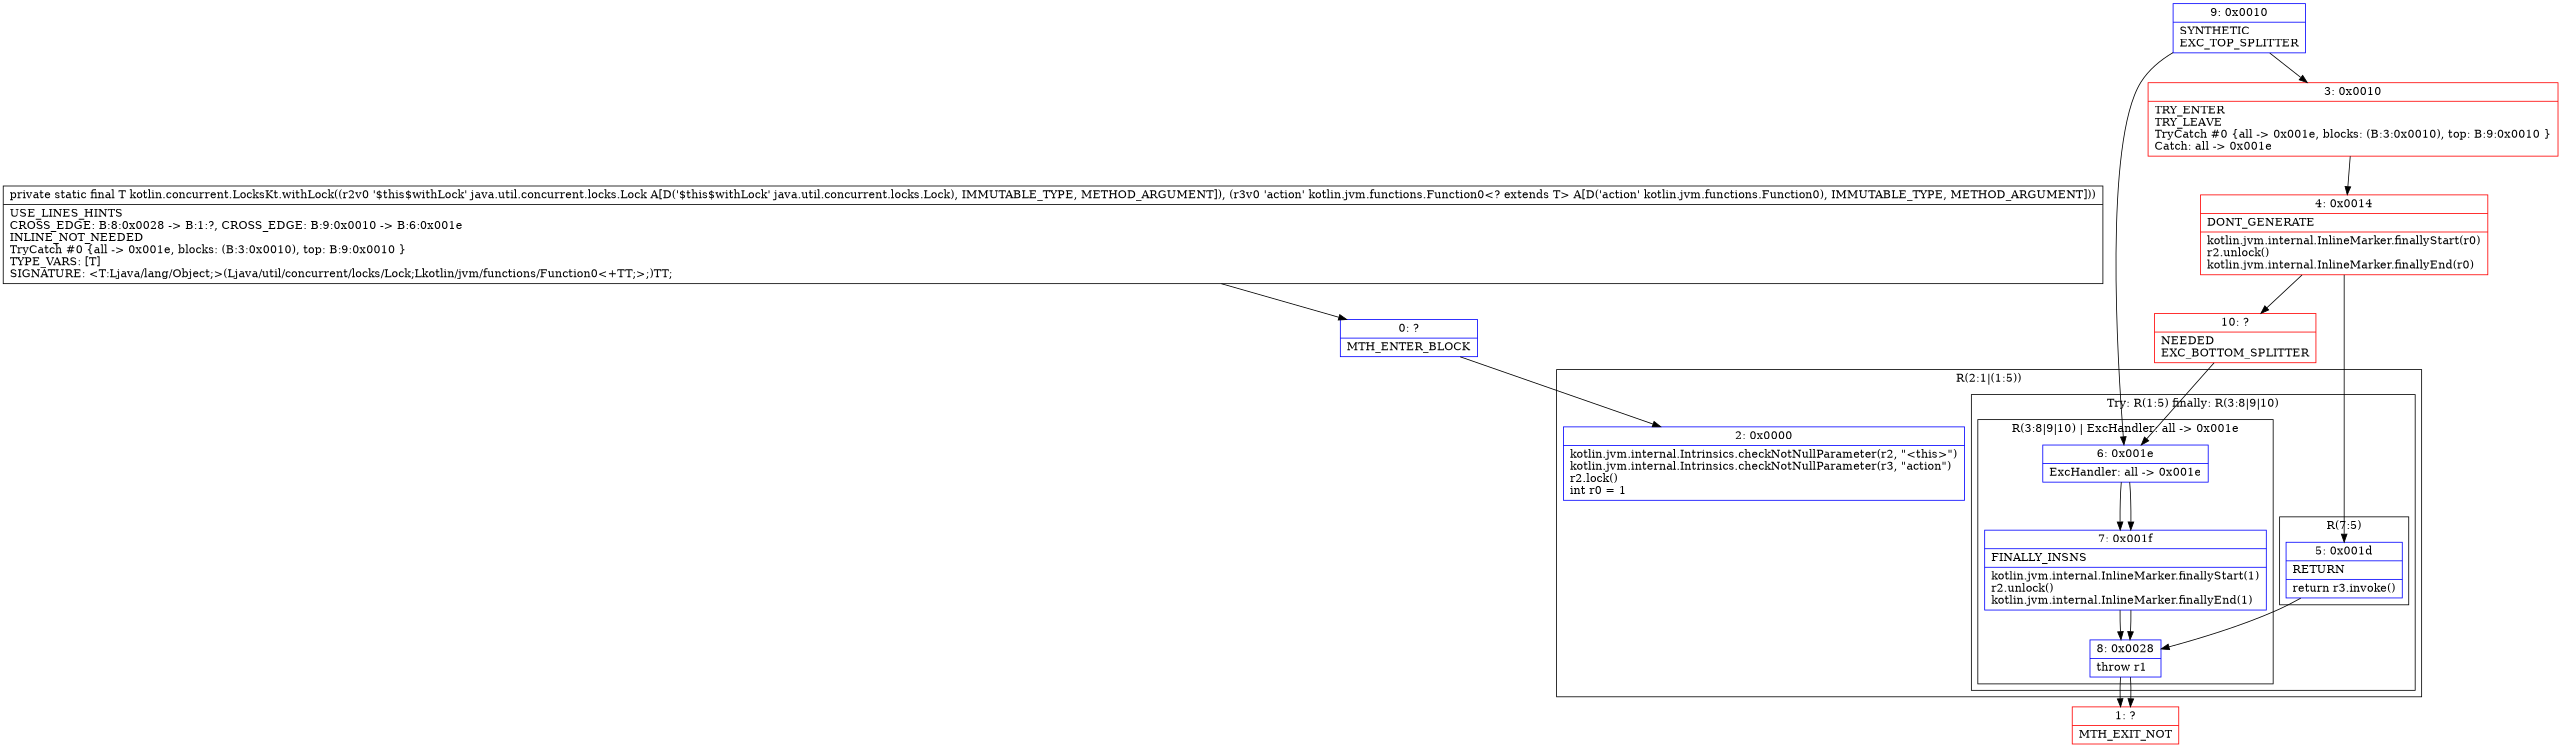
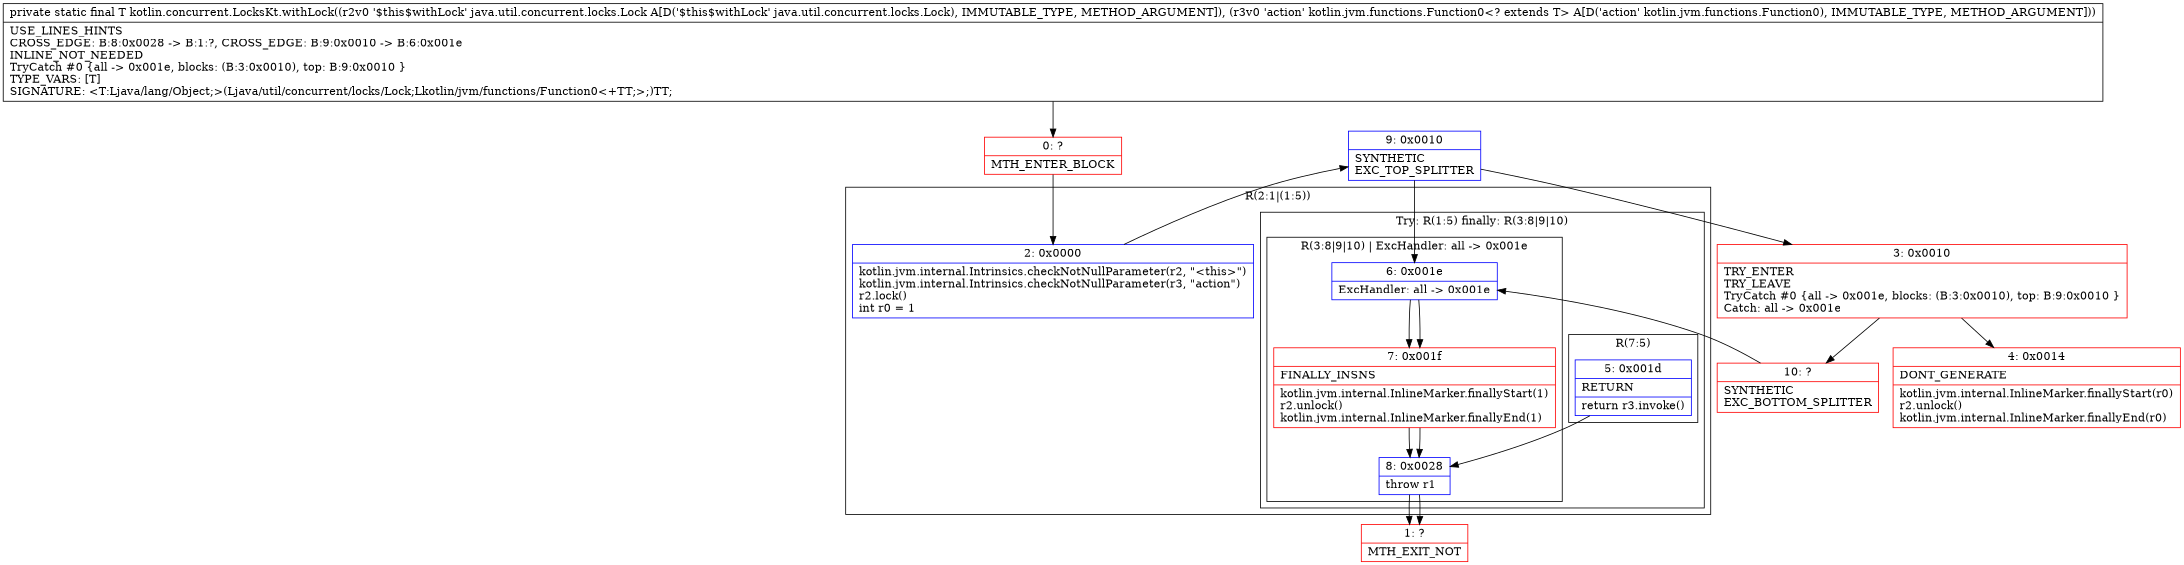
none -> (1229, 199)
(2284, 291) -> (1856, 338)
(1409, 338) -> (1053, 156)
(2188, 341) -> (1759, 391)
(2344, 404) -> none
(2125, 570) -> (1415, 388)
